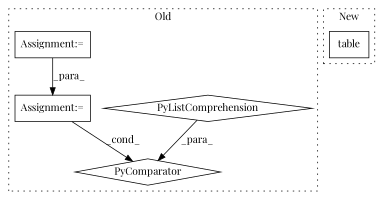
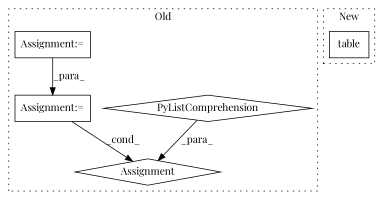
(148, 172) -> (148, 172)
